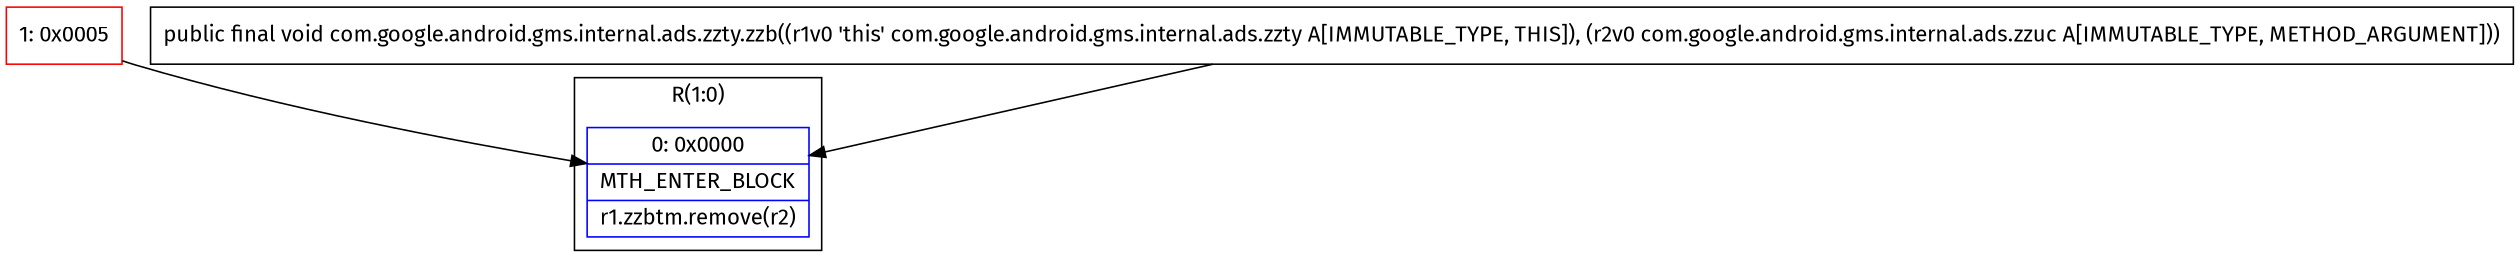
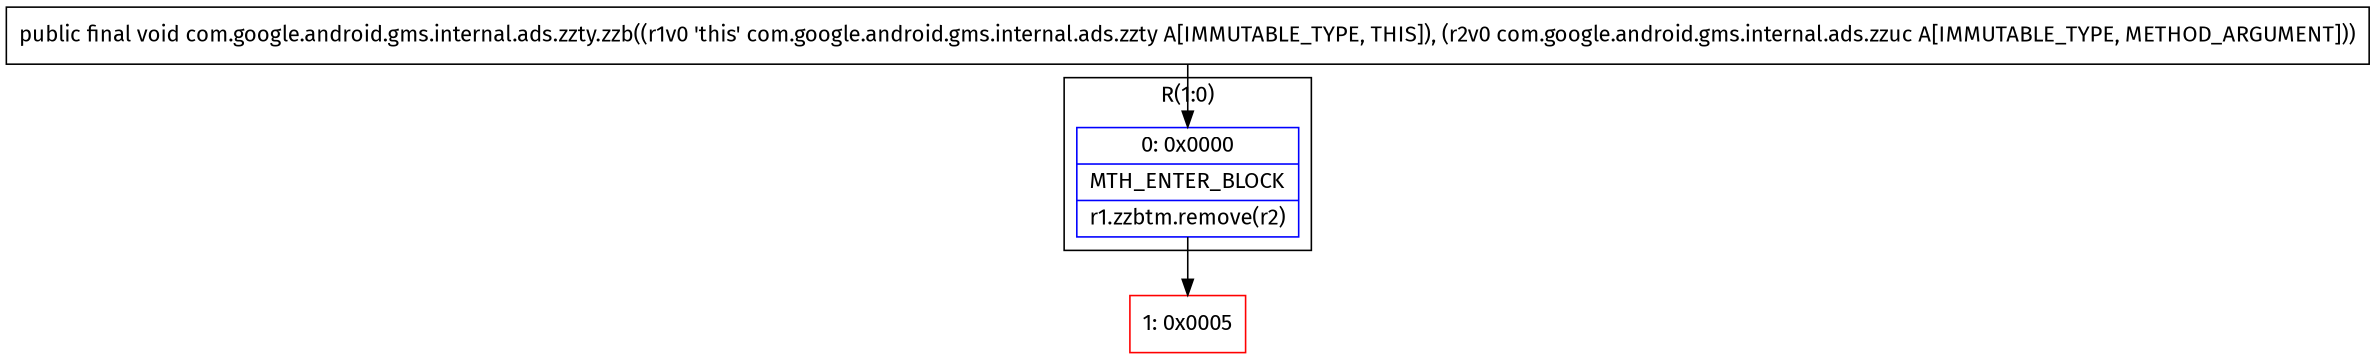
(345, 117) -> (1188, 260)
